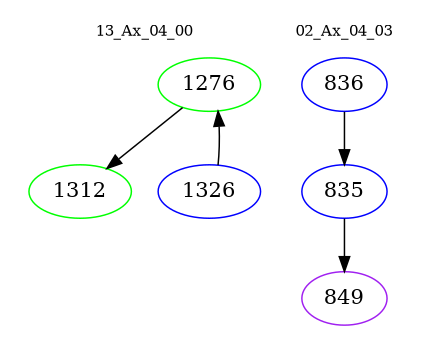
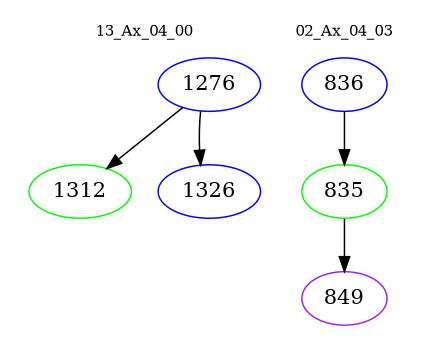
(209, 85) -> (209, 85)
(219, 146) -> (199, 131)
(344, 192) -> (344, 192)
